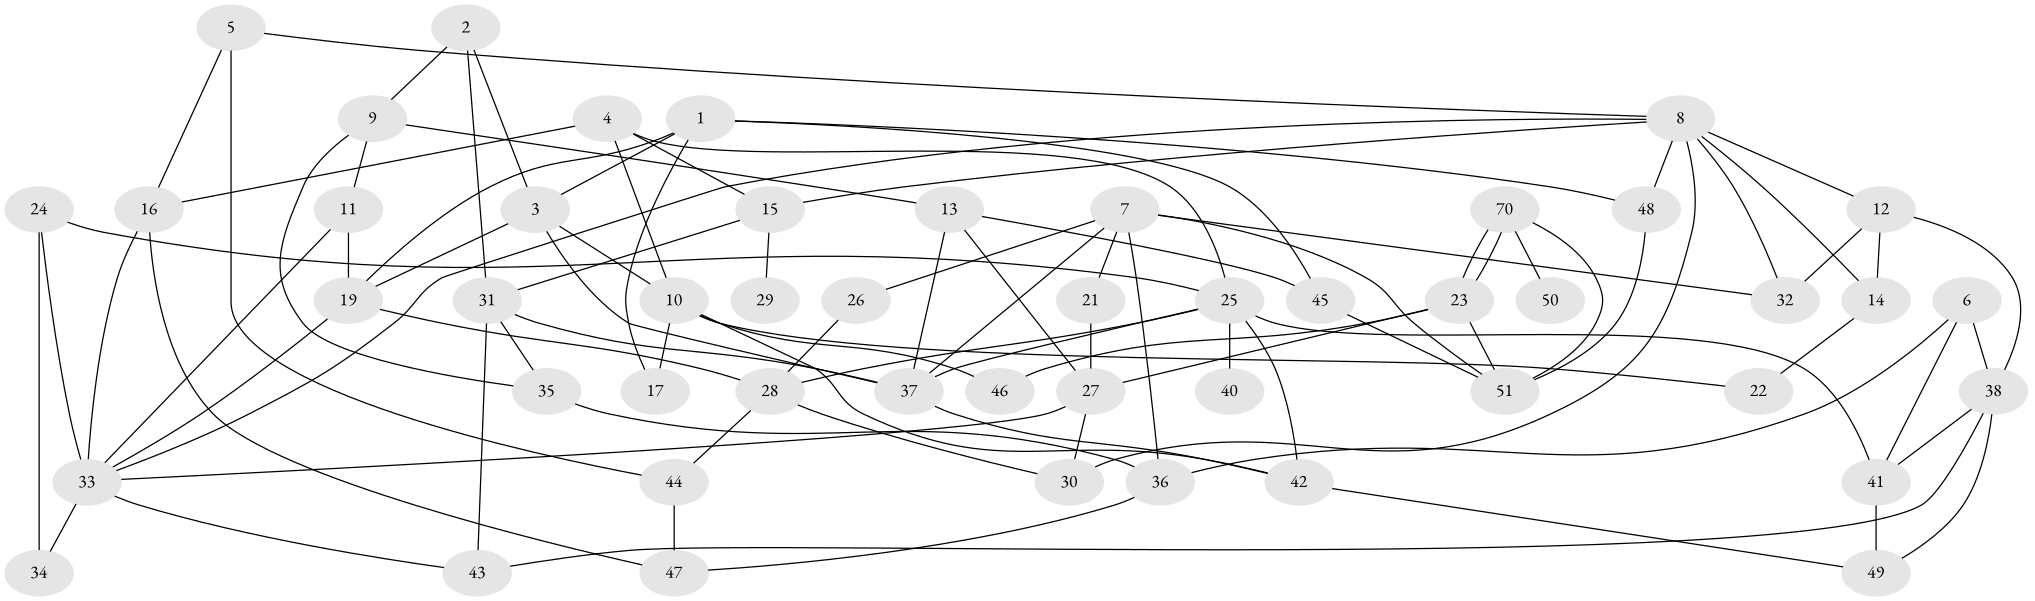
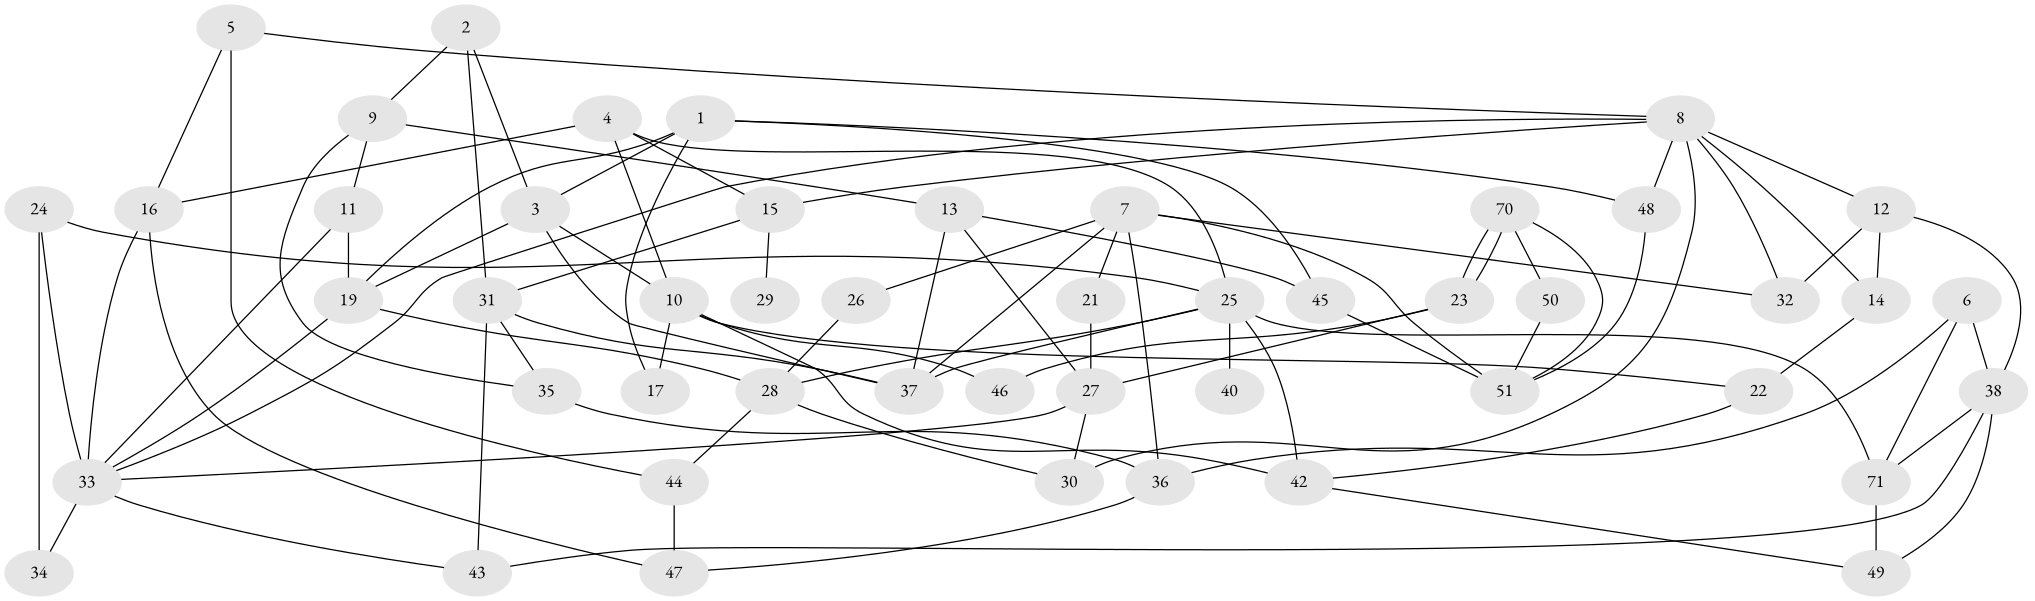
(1482, 346) -> (1528, 346)
(1092, 443) -> (1564, 447)
(1876, 482) -> (1876, 482)
